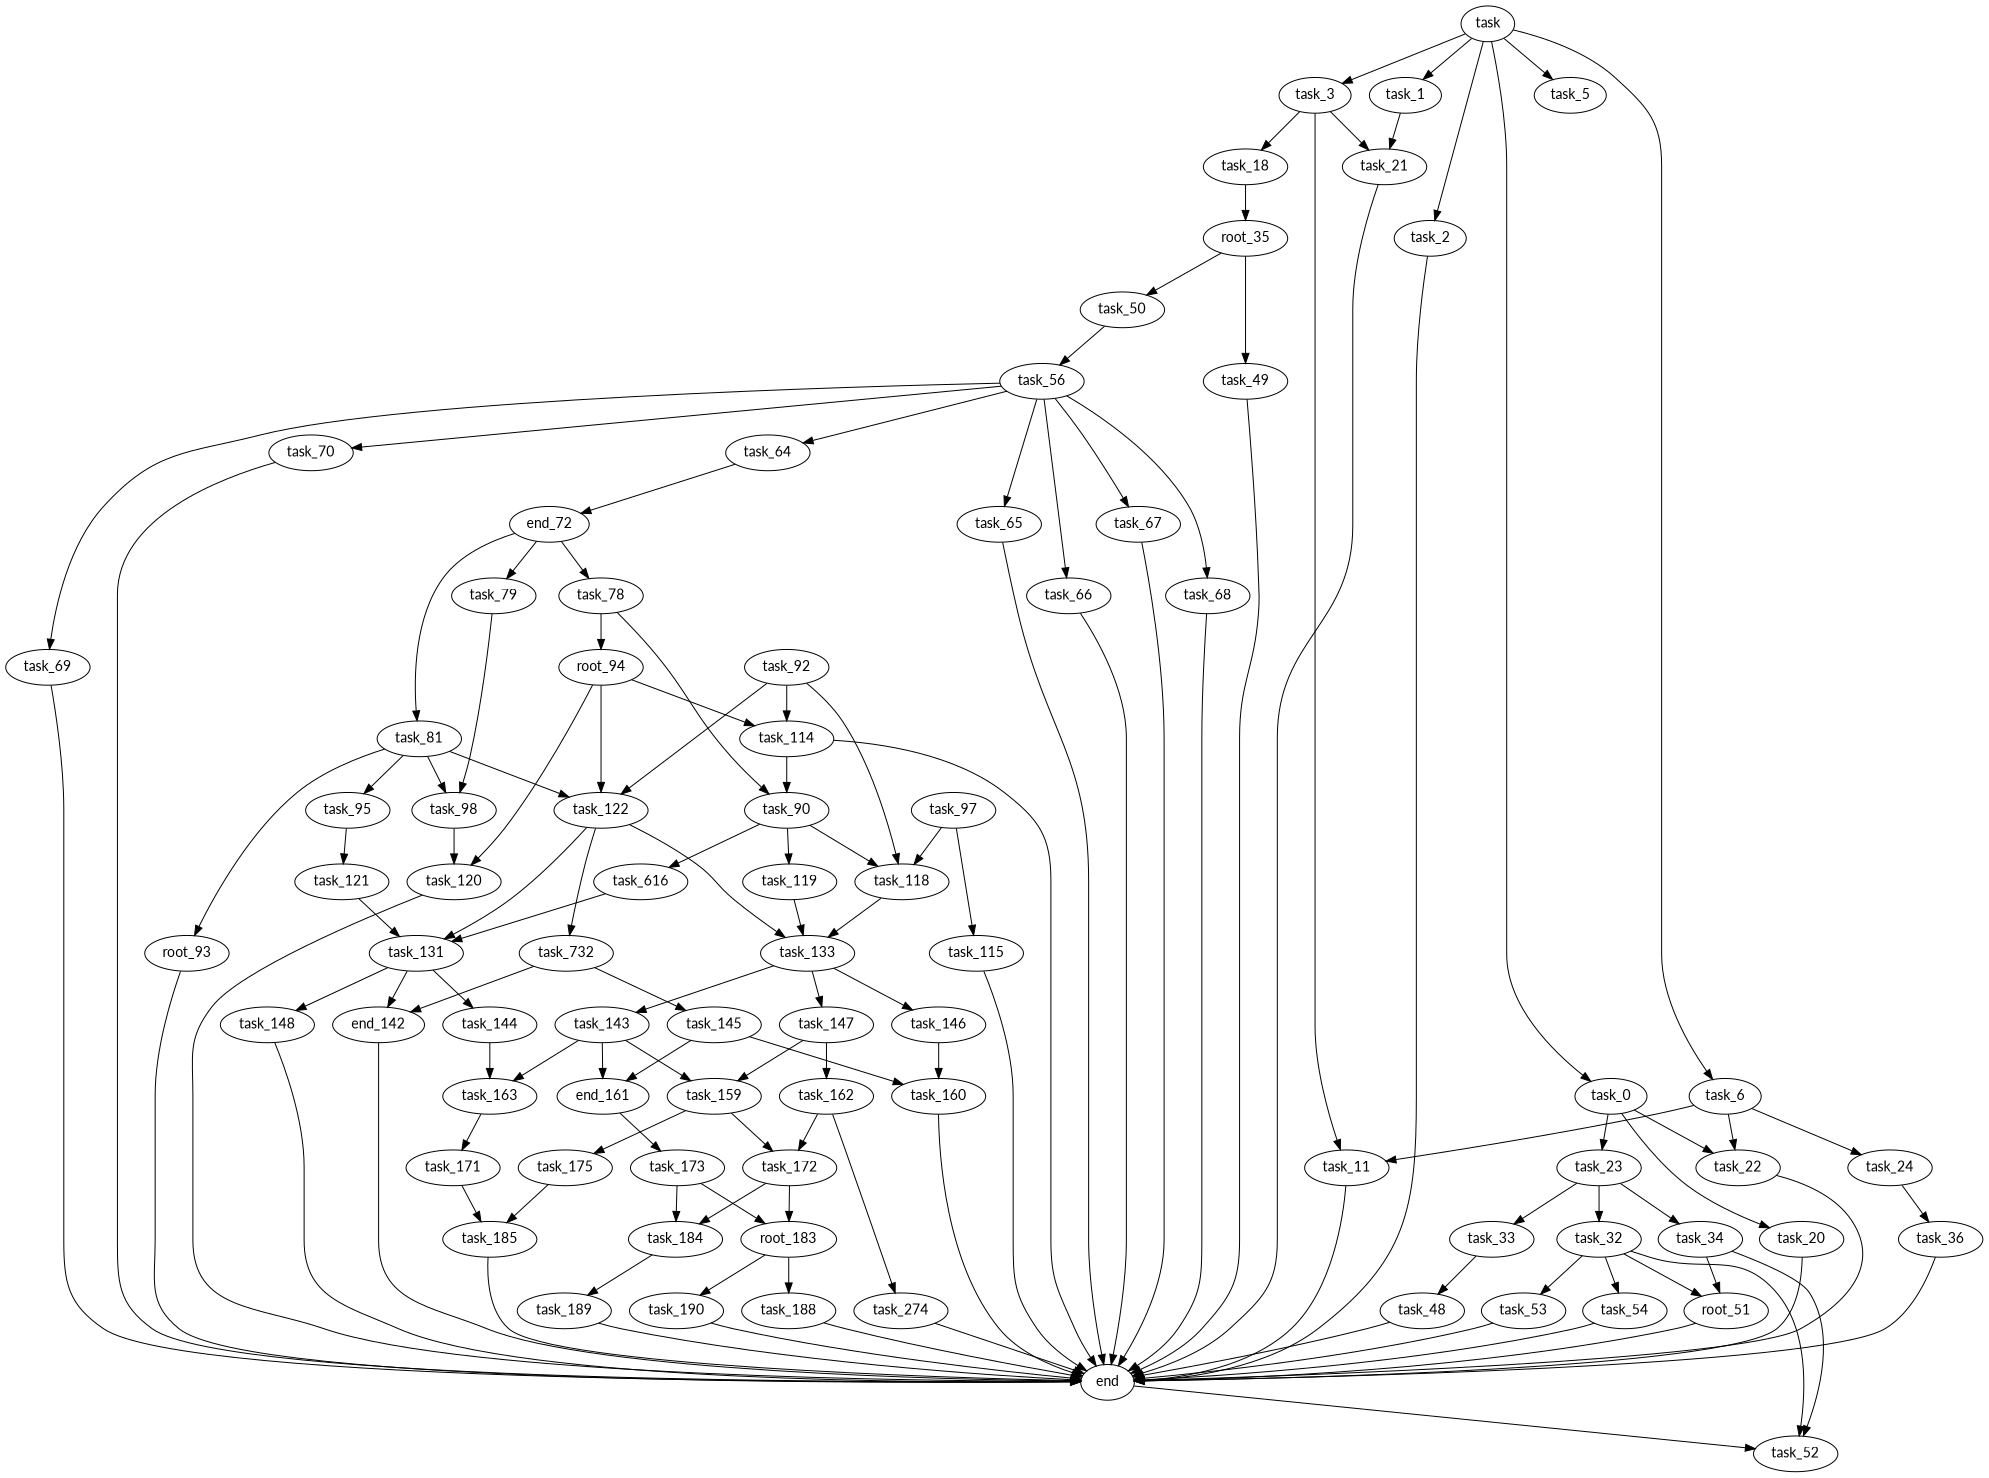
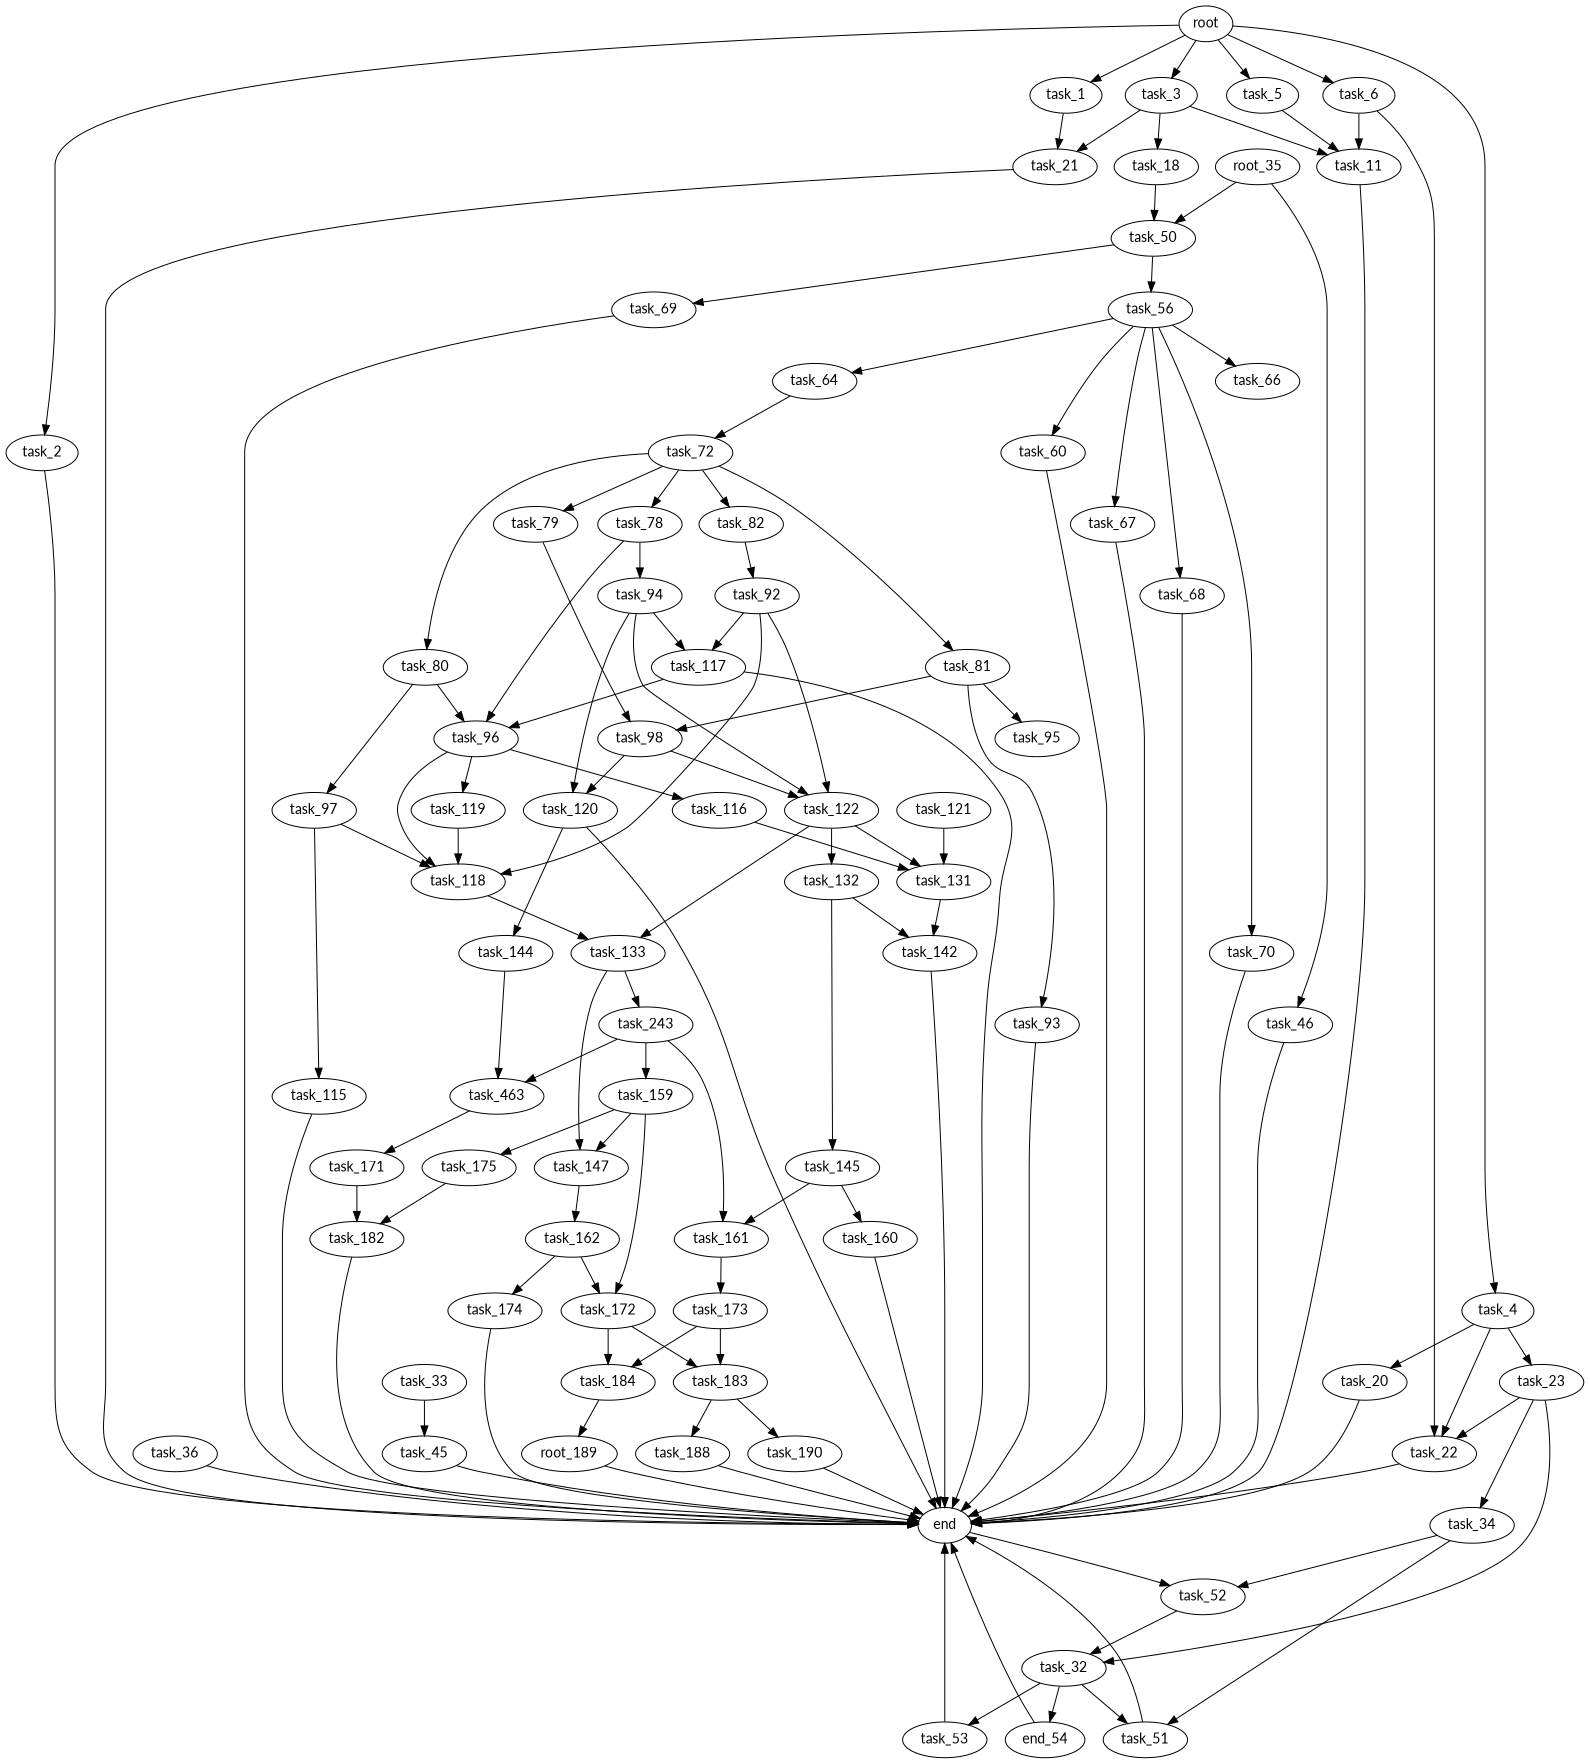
(1488, 24) -> (1206, 24)
none -> (1306, 128)
(1245, 198) -> (1155, 198)
(1245, 381) -> (1290, 1025)
(469, 408) -> (909, 273)
(549, 524) -> (691, 453)
none -> (741, 524)
(999, 524) -> (1043, 453)
none -> (425, 667)
(601, 667) -> (640, 596)
(787, 739) -> (699, 667)
(505, 772) -> (730, 772)
(787, 810) -> (476, 739)
(345, 841) -> none
(641, 882) -> (719, 810)
(797, 913) -> (458, 841)
(187, 953) -> (1037, 1025)
(566, 953) -> (832, 882)
(1126, 979) -> none
(449, 985) -> (540, 877)
(267, 1025) -> none
(379, 1025) -> (930, 953)
(602, 1025) -> (646, 1025)
(939, 1025) -> none
(775, 1058) -> (617, 1128)
(490, 1096) -> (497, 1096)
(603, 1096) -> (721, 1239)
(1611, 1096) -> (1498, 1311)
(1890, 1168) -> none
(1550, 1201) -> (1492, 1415)
(490, 1239) -> (357, 1239)
(789, 1239) -> (720, 1382)
(1771, 1287) -> (1138, 1630)
(564, 1311) -> (569, 1454)
(901, 1311) -> (495, 1311)
(1422, 1311) -> (424, 1454)
(1625, 1311) -> (1045, 1740)
(1726, 1311) -> (1145, 1740)
